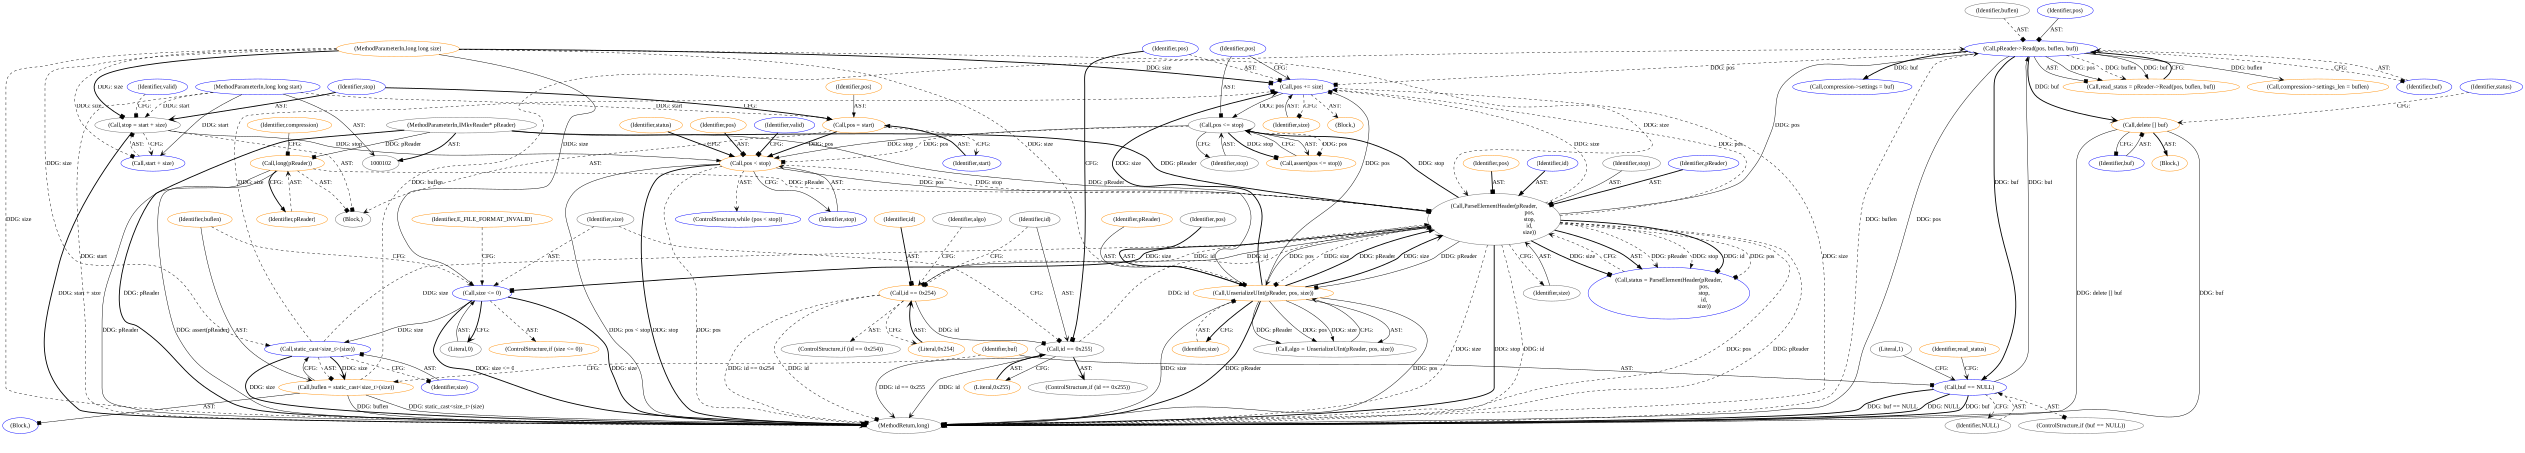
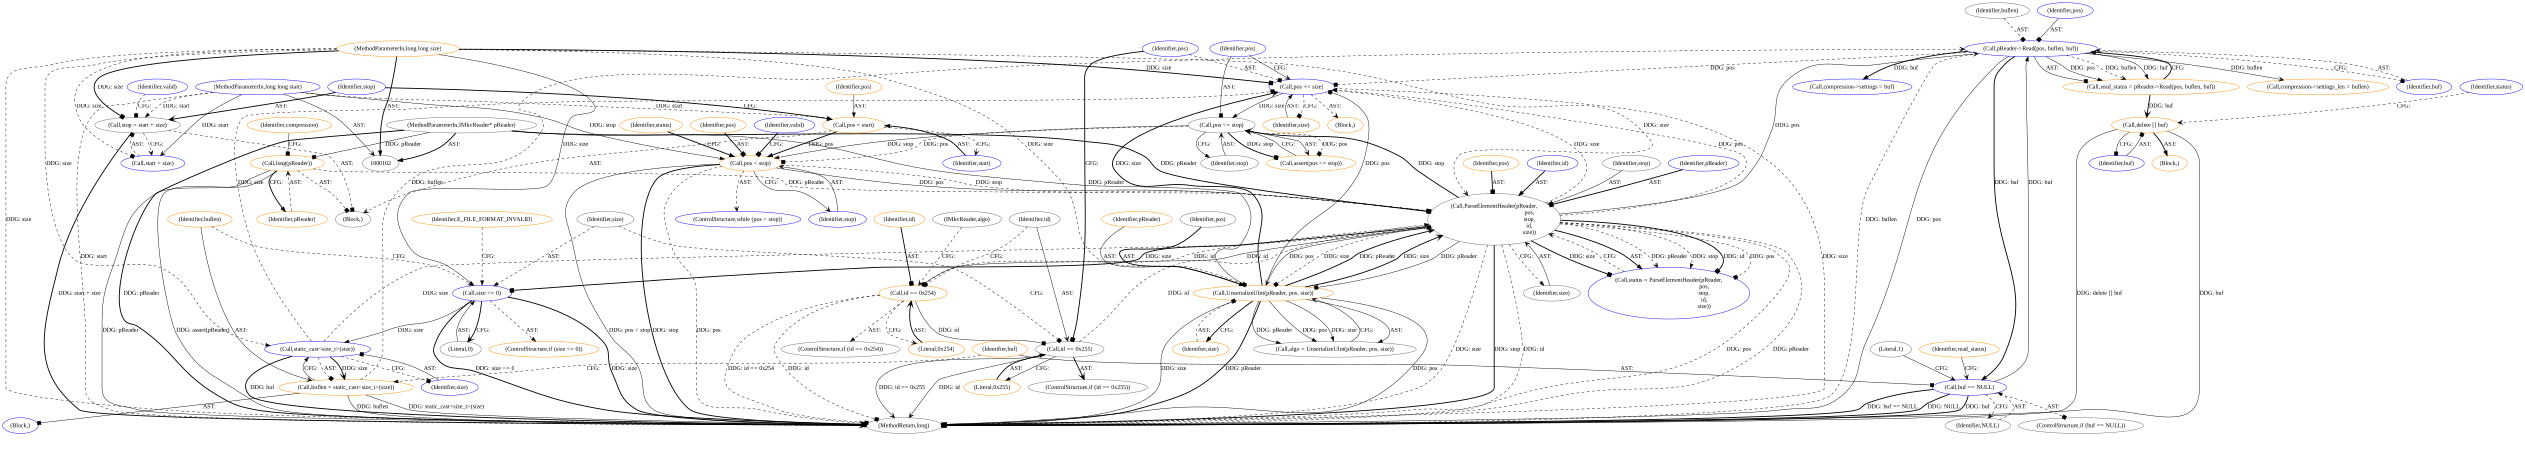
none -> (387, 104)
(1272, 106) -> (1272, 106)
(2053, 106) -> (2149, 104)
(442, 155) -> (513, 112)
(967, 219) -> (967, 219)
(262, 387) -> (262, 387)
